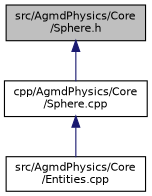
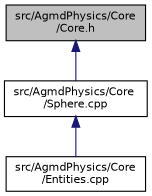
(76, 23) -> (76, 23)
(76, 99) -> (76, 99)
